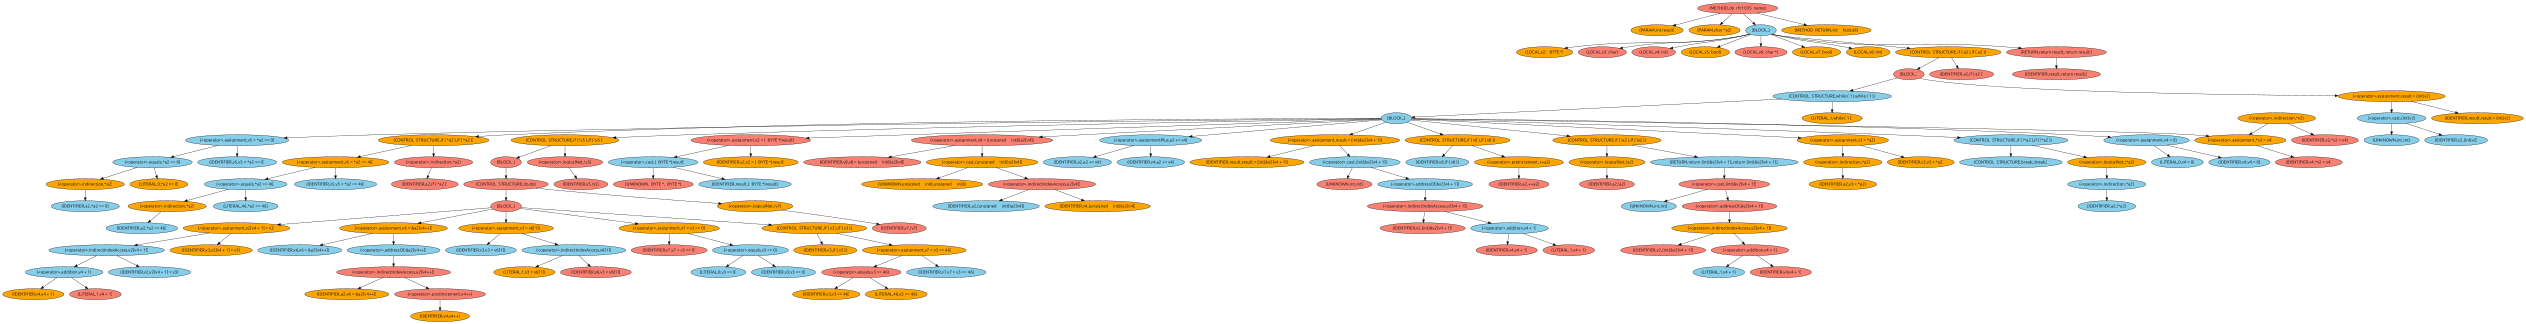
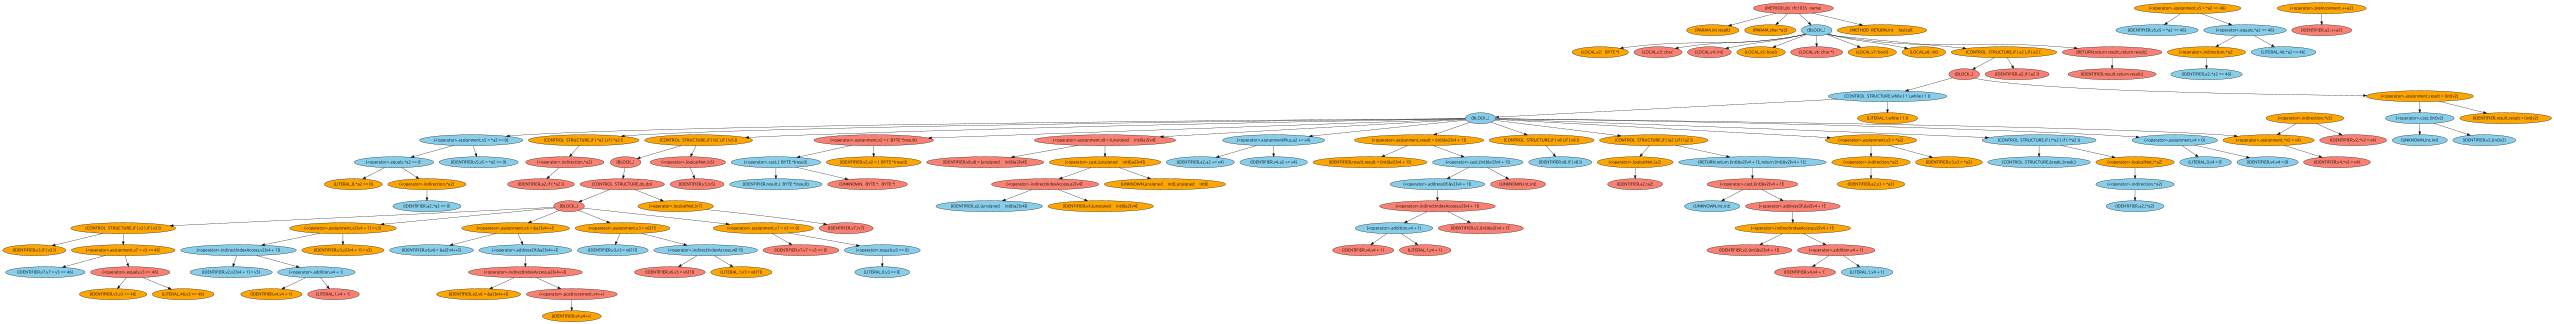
(386, 151) -> none
(1487, 151) -> none
(783, 272) -> none
